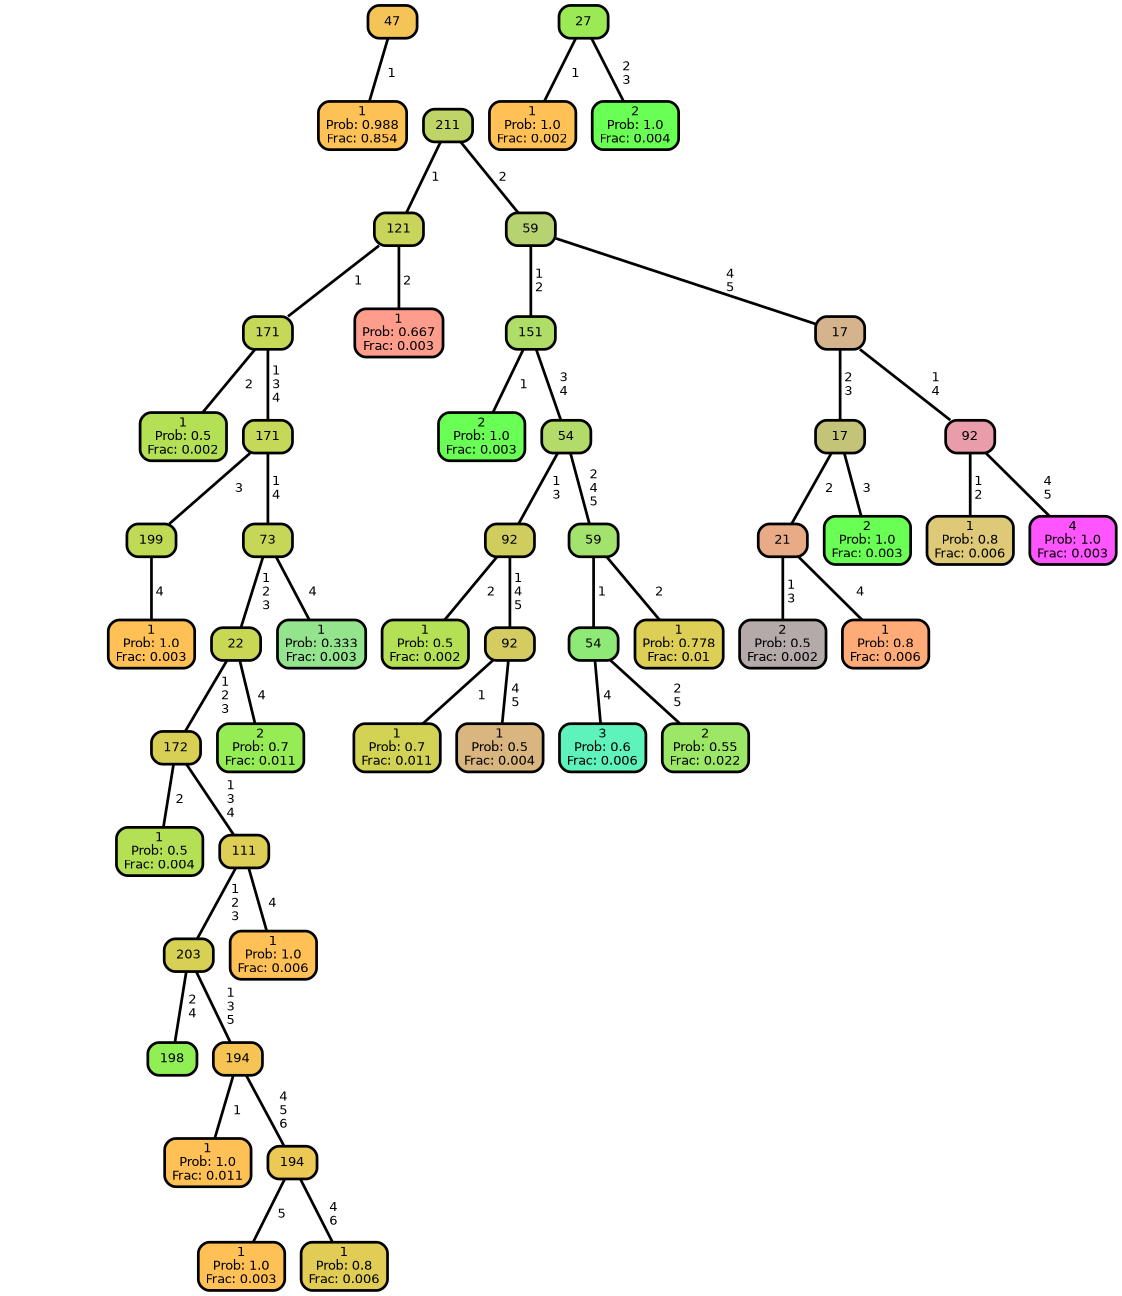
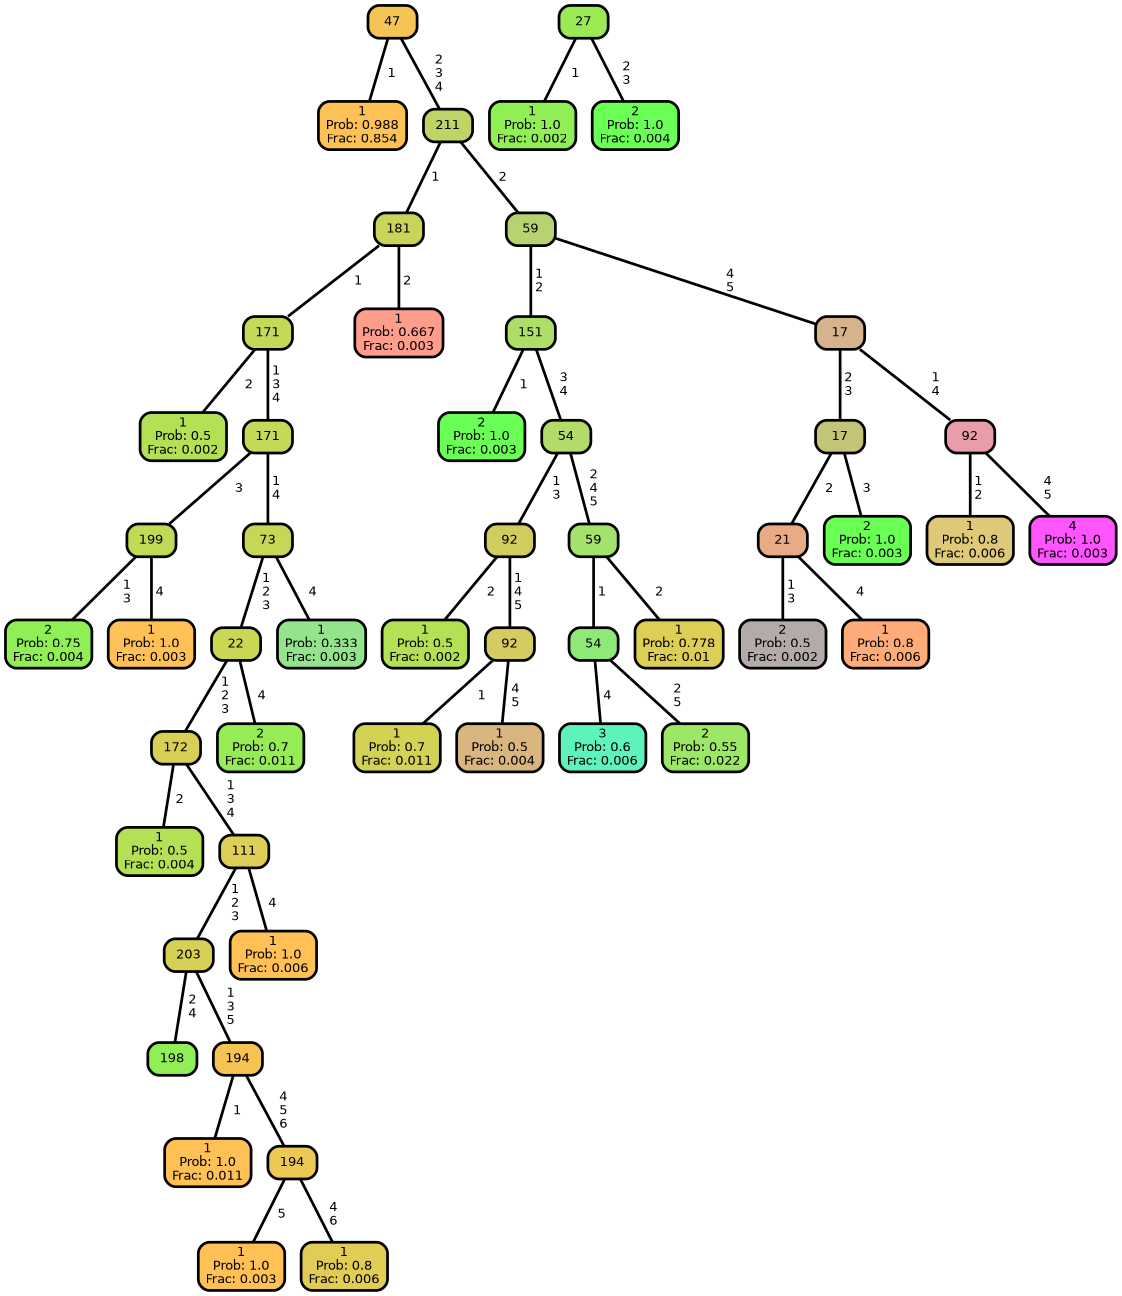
none -> (420, 74)
(533, 126) -> (533, 126)
(399, 229) -> (399, 229)
none -> (49, 644)
